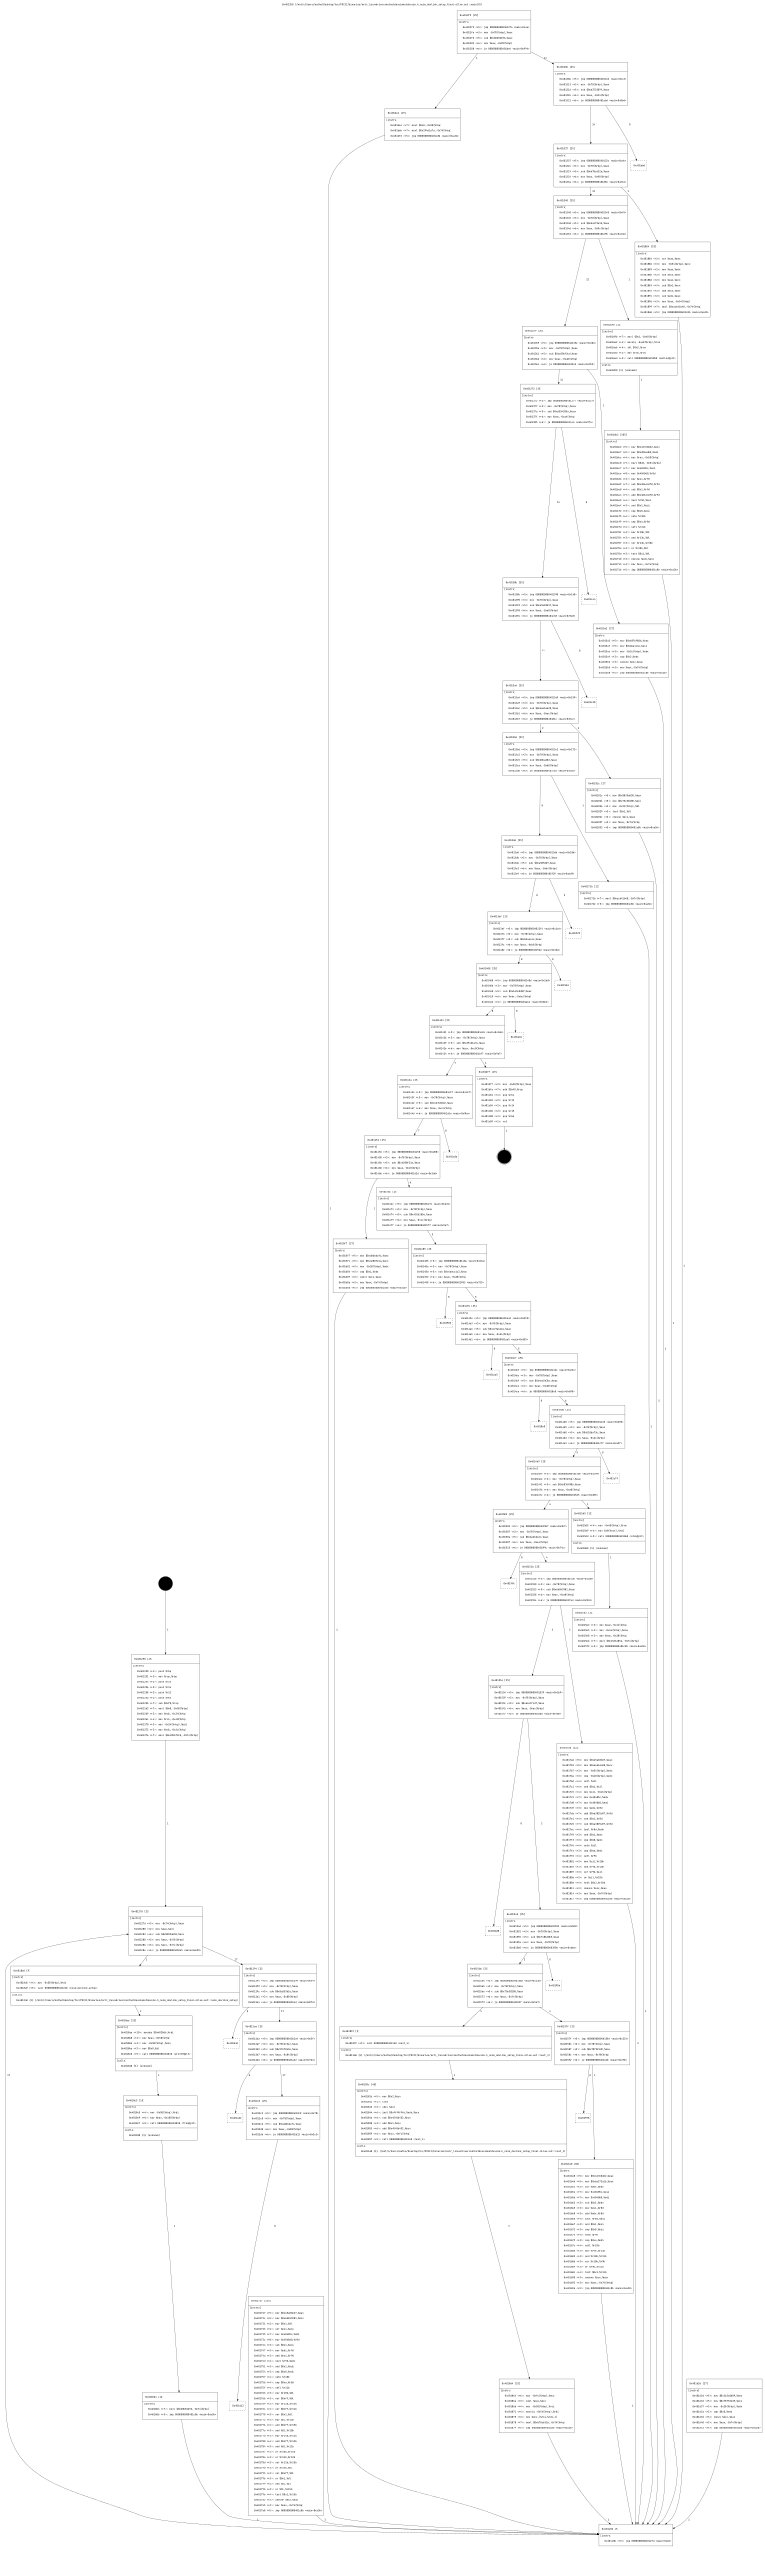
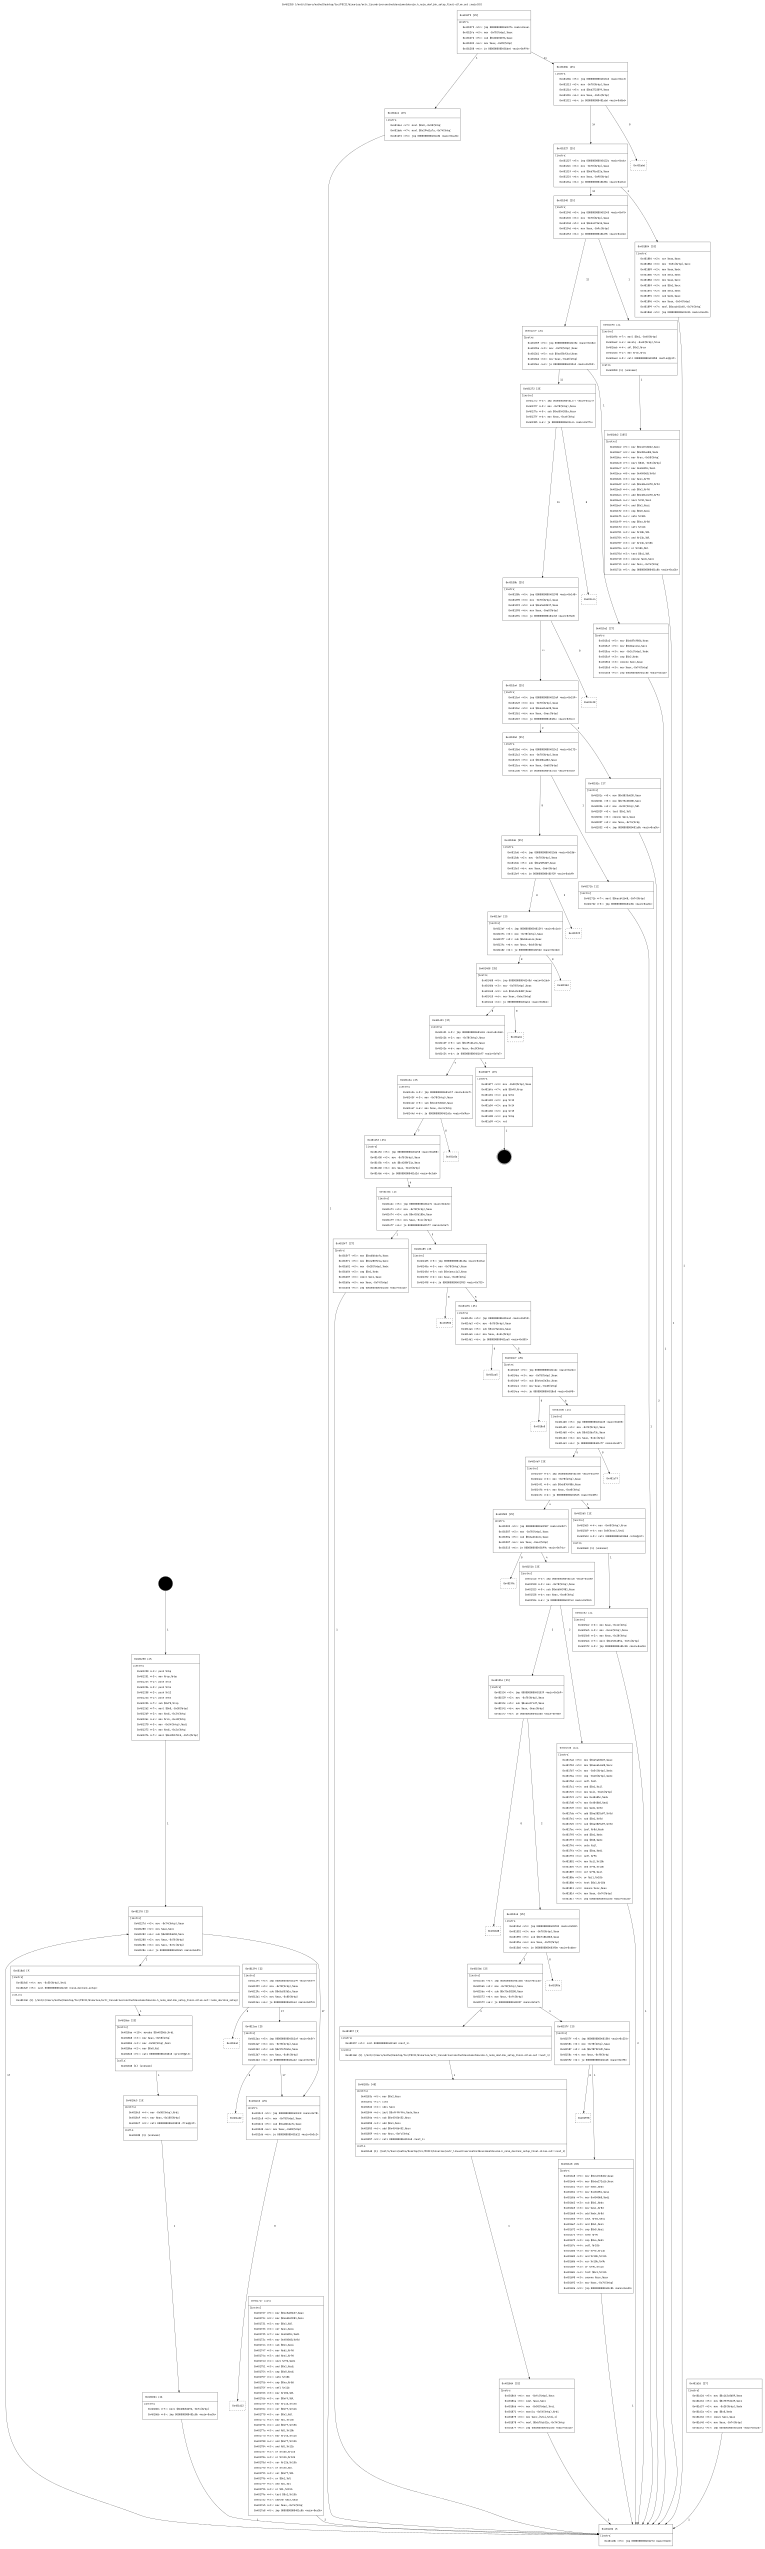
(367, 1207) -> (395, 1234)
(222, 1955) -> (319, 1971)
